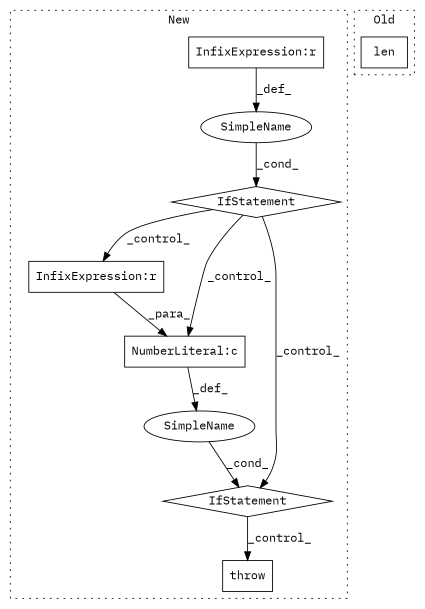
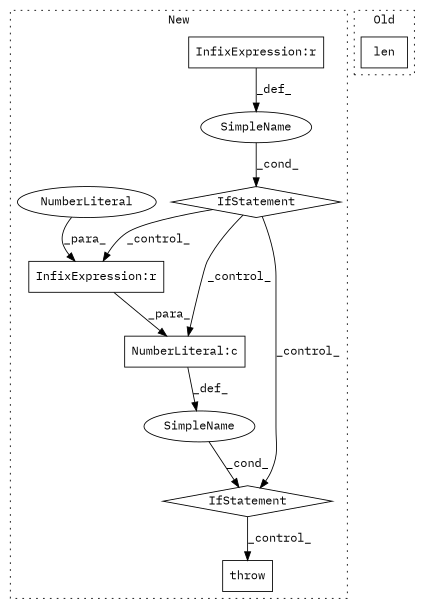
none -> (87, 202)
